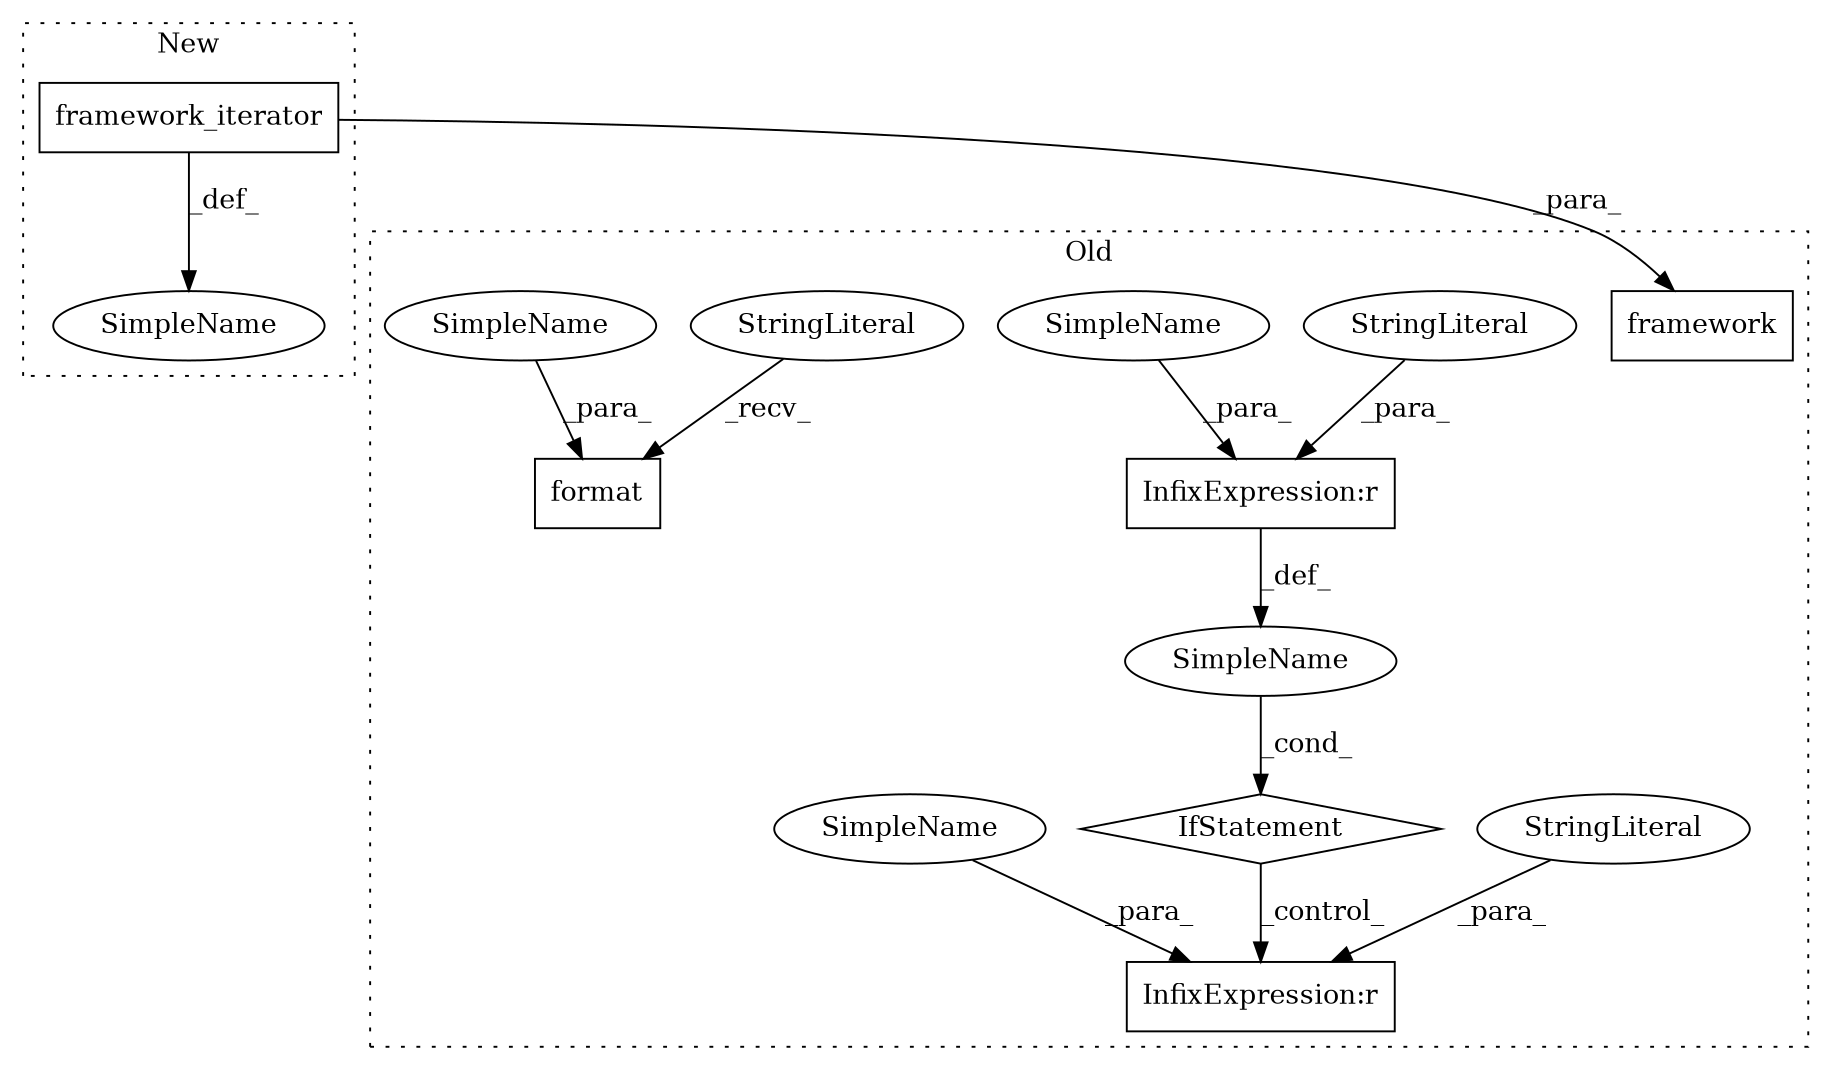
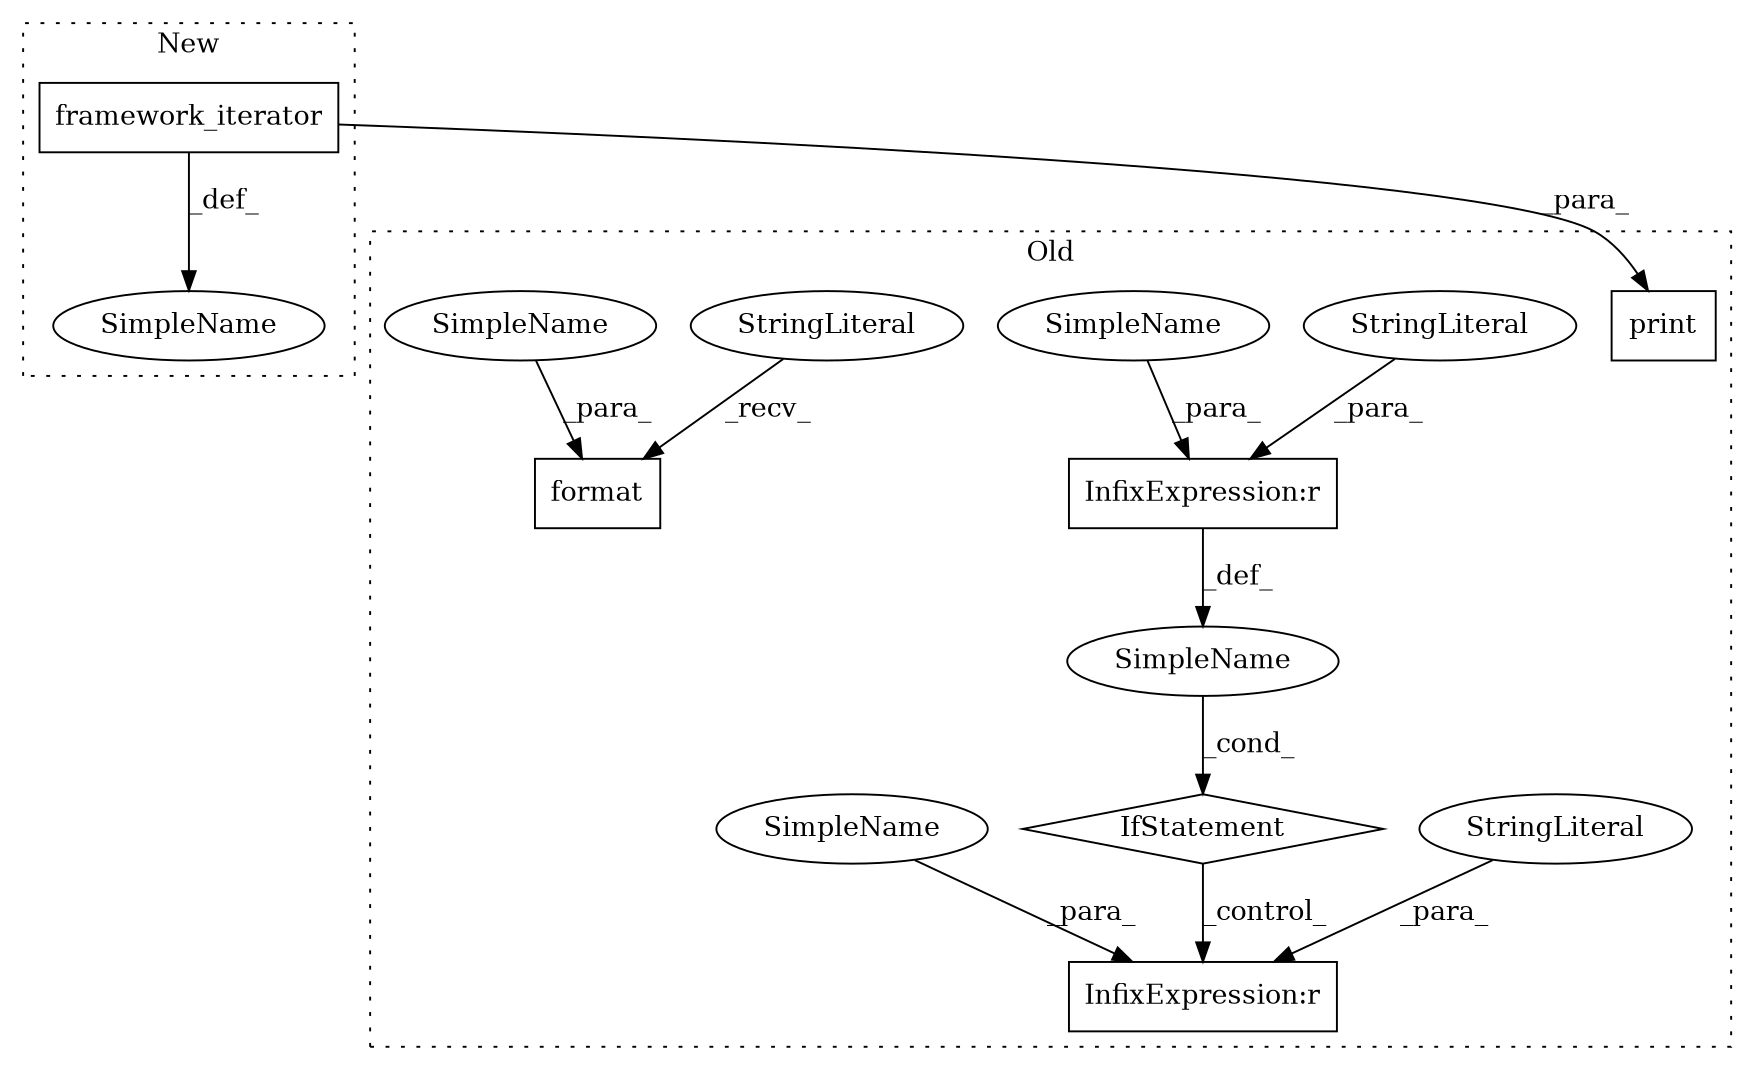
(1702, 326) -> (1664, 326)
